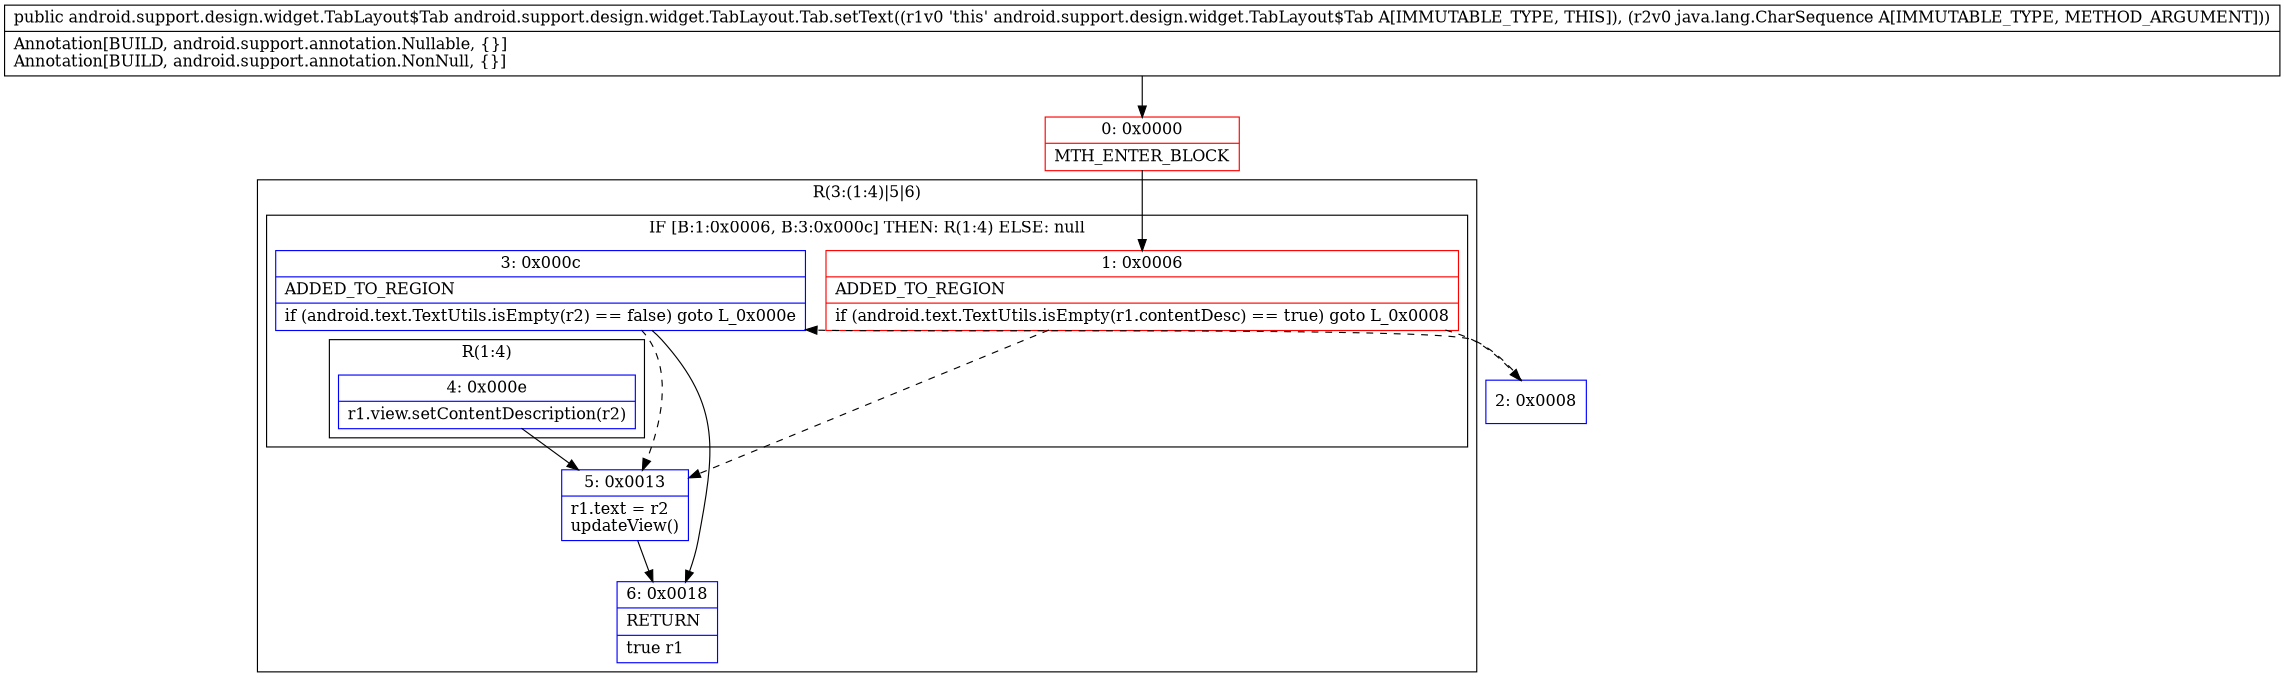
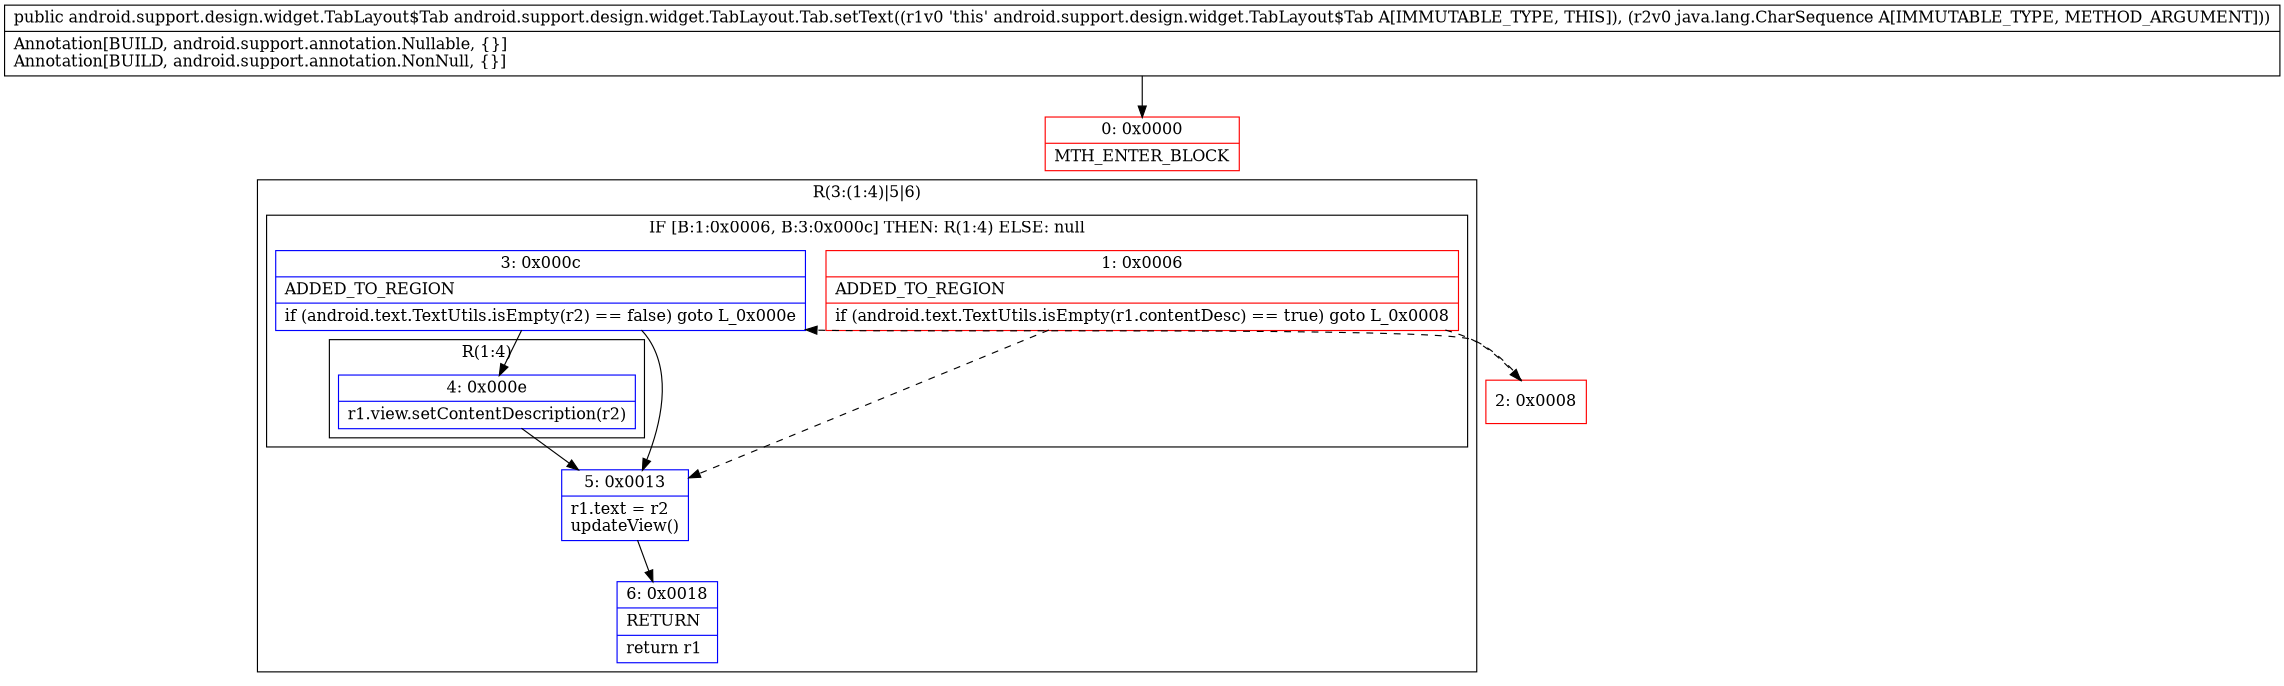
(1142, 205) -> none
(662, 393) -> (662, 393)
(1536, 402) -> (1536, 402)
(709, 437) -> (513, 348)
(655, 648) -> (664, 648)
